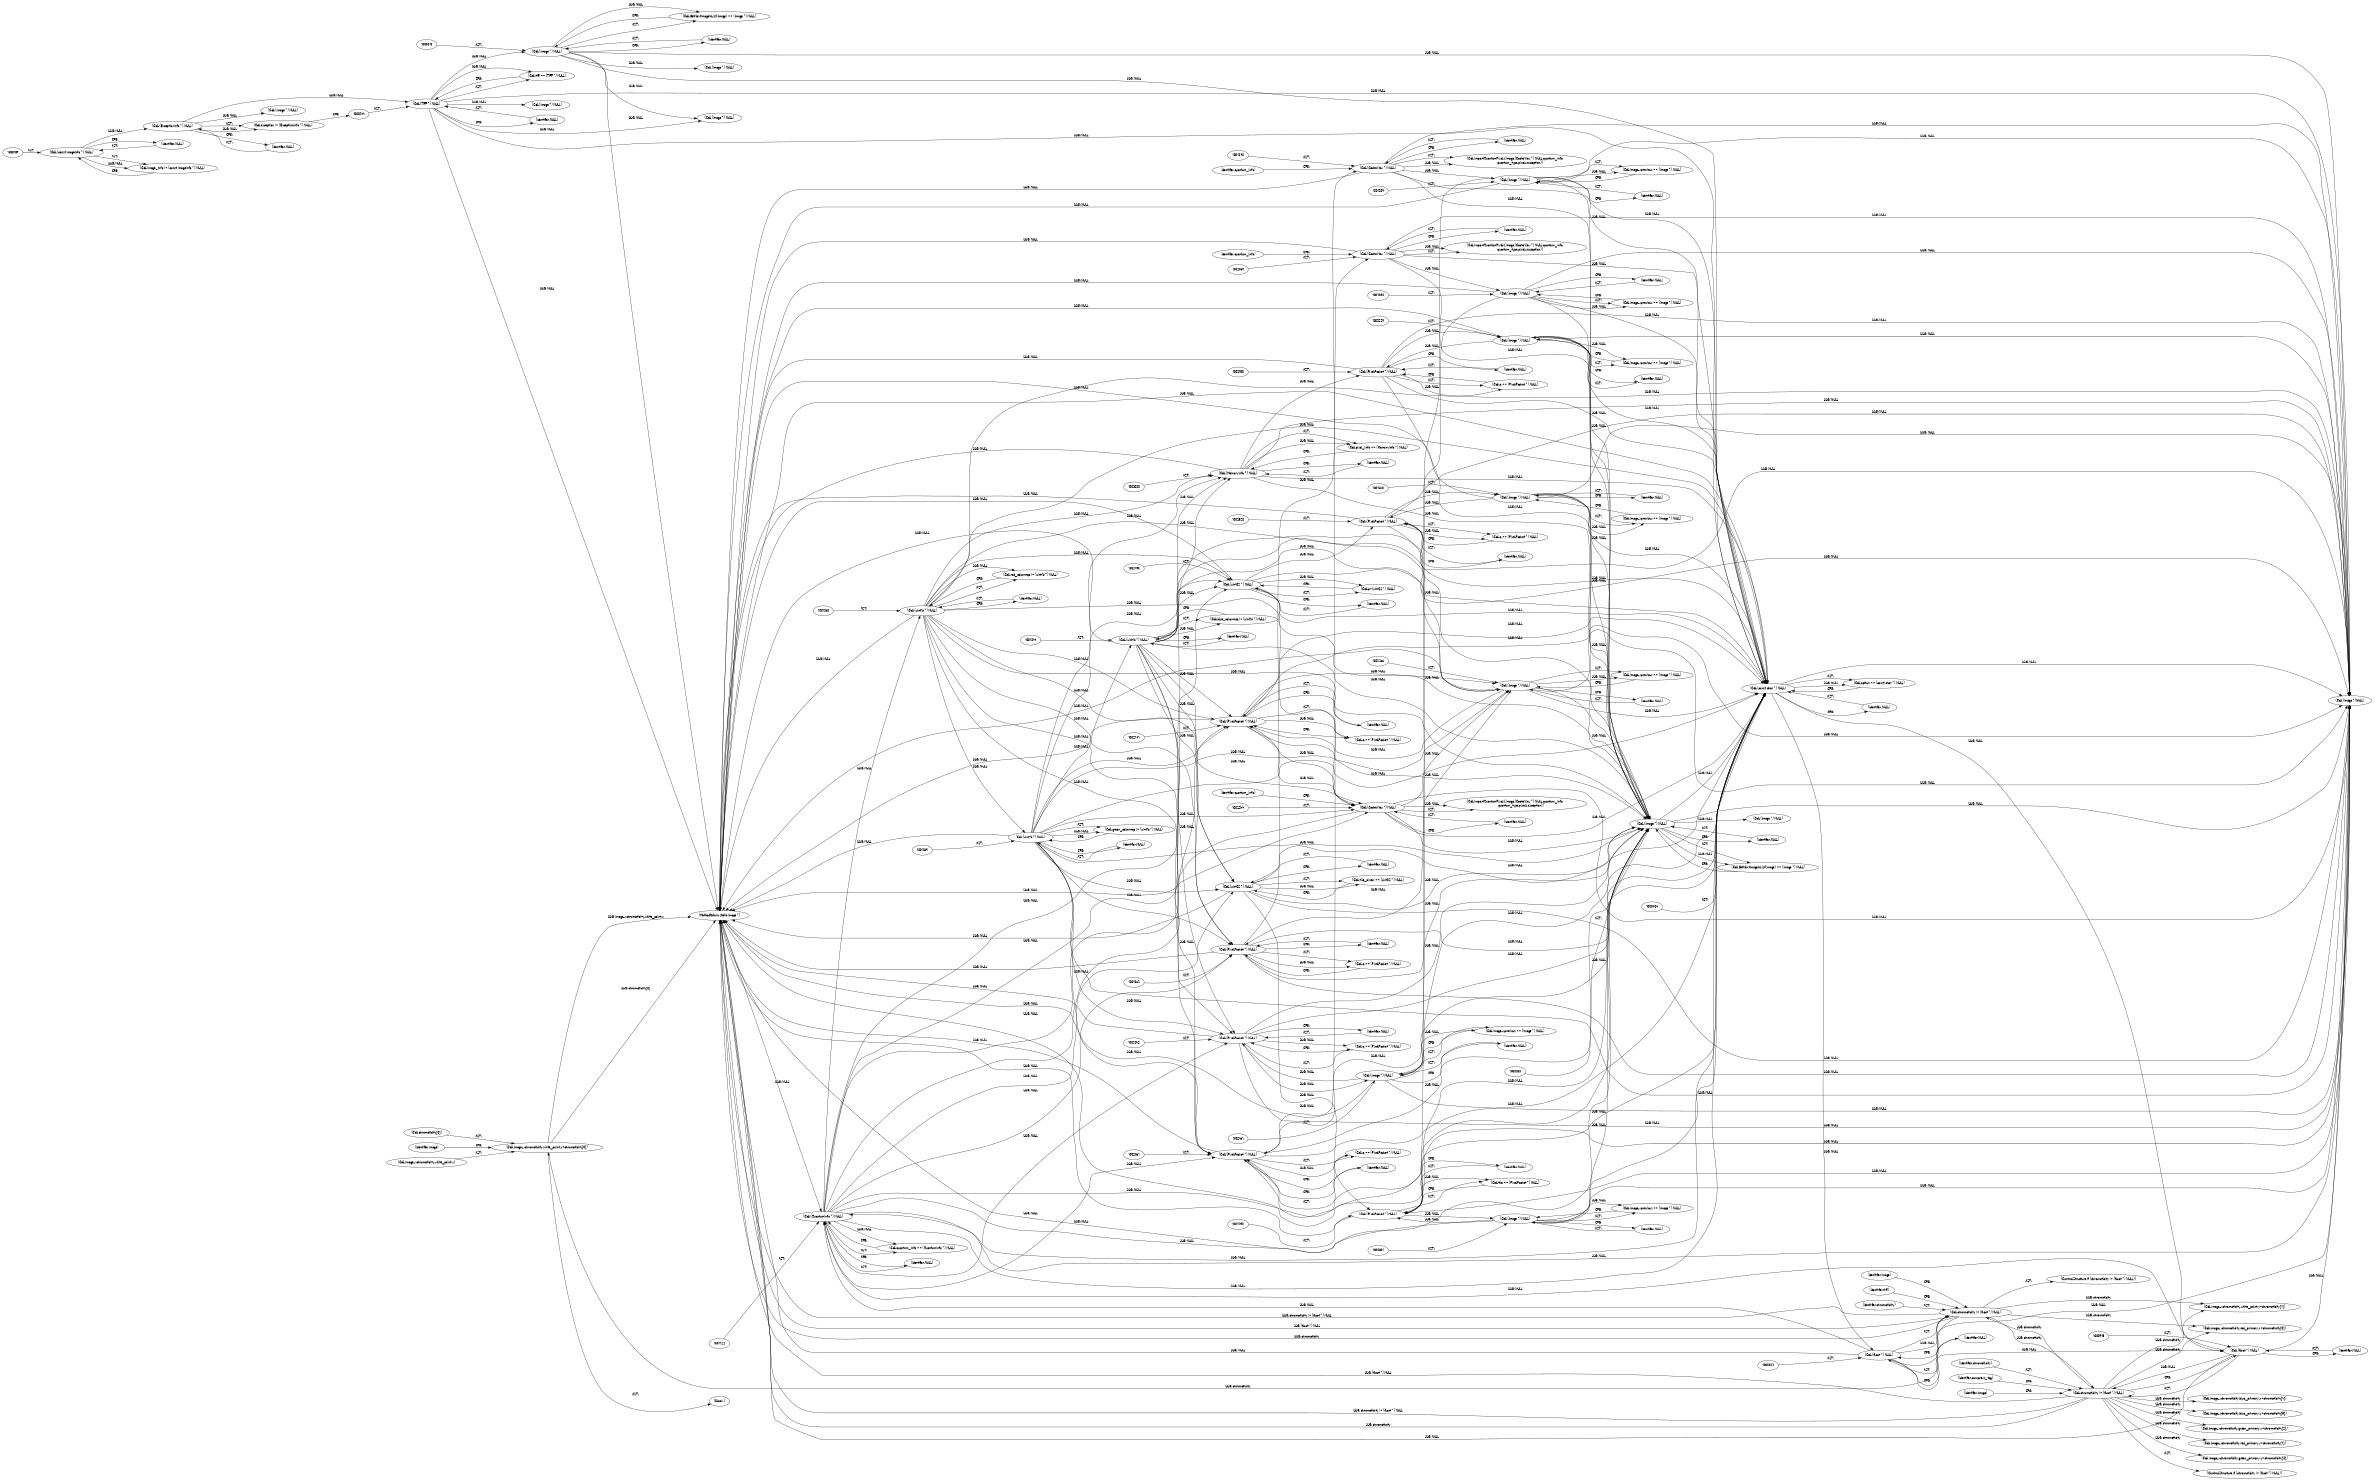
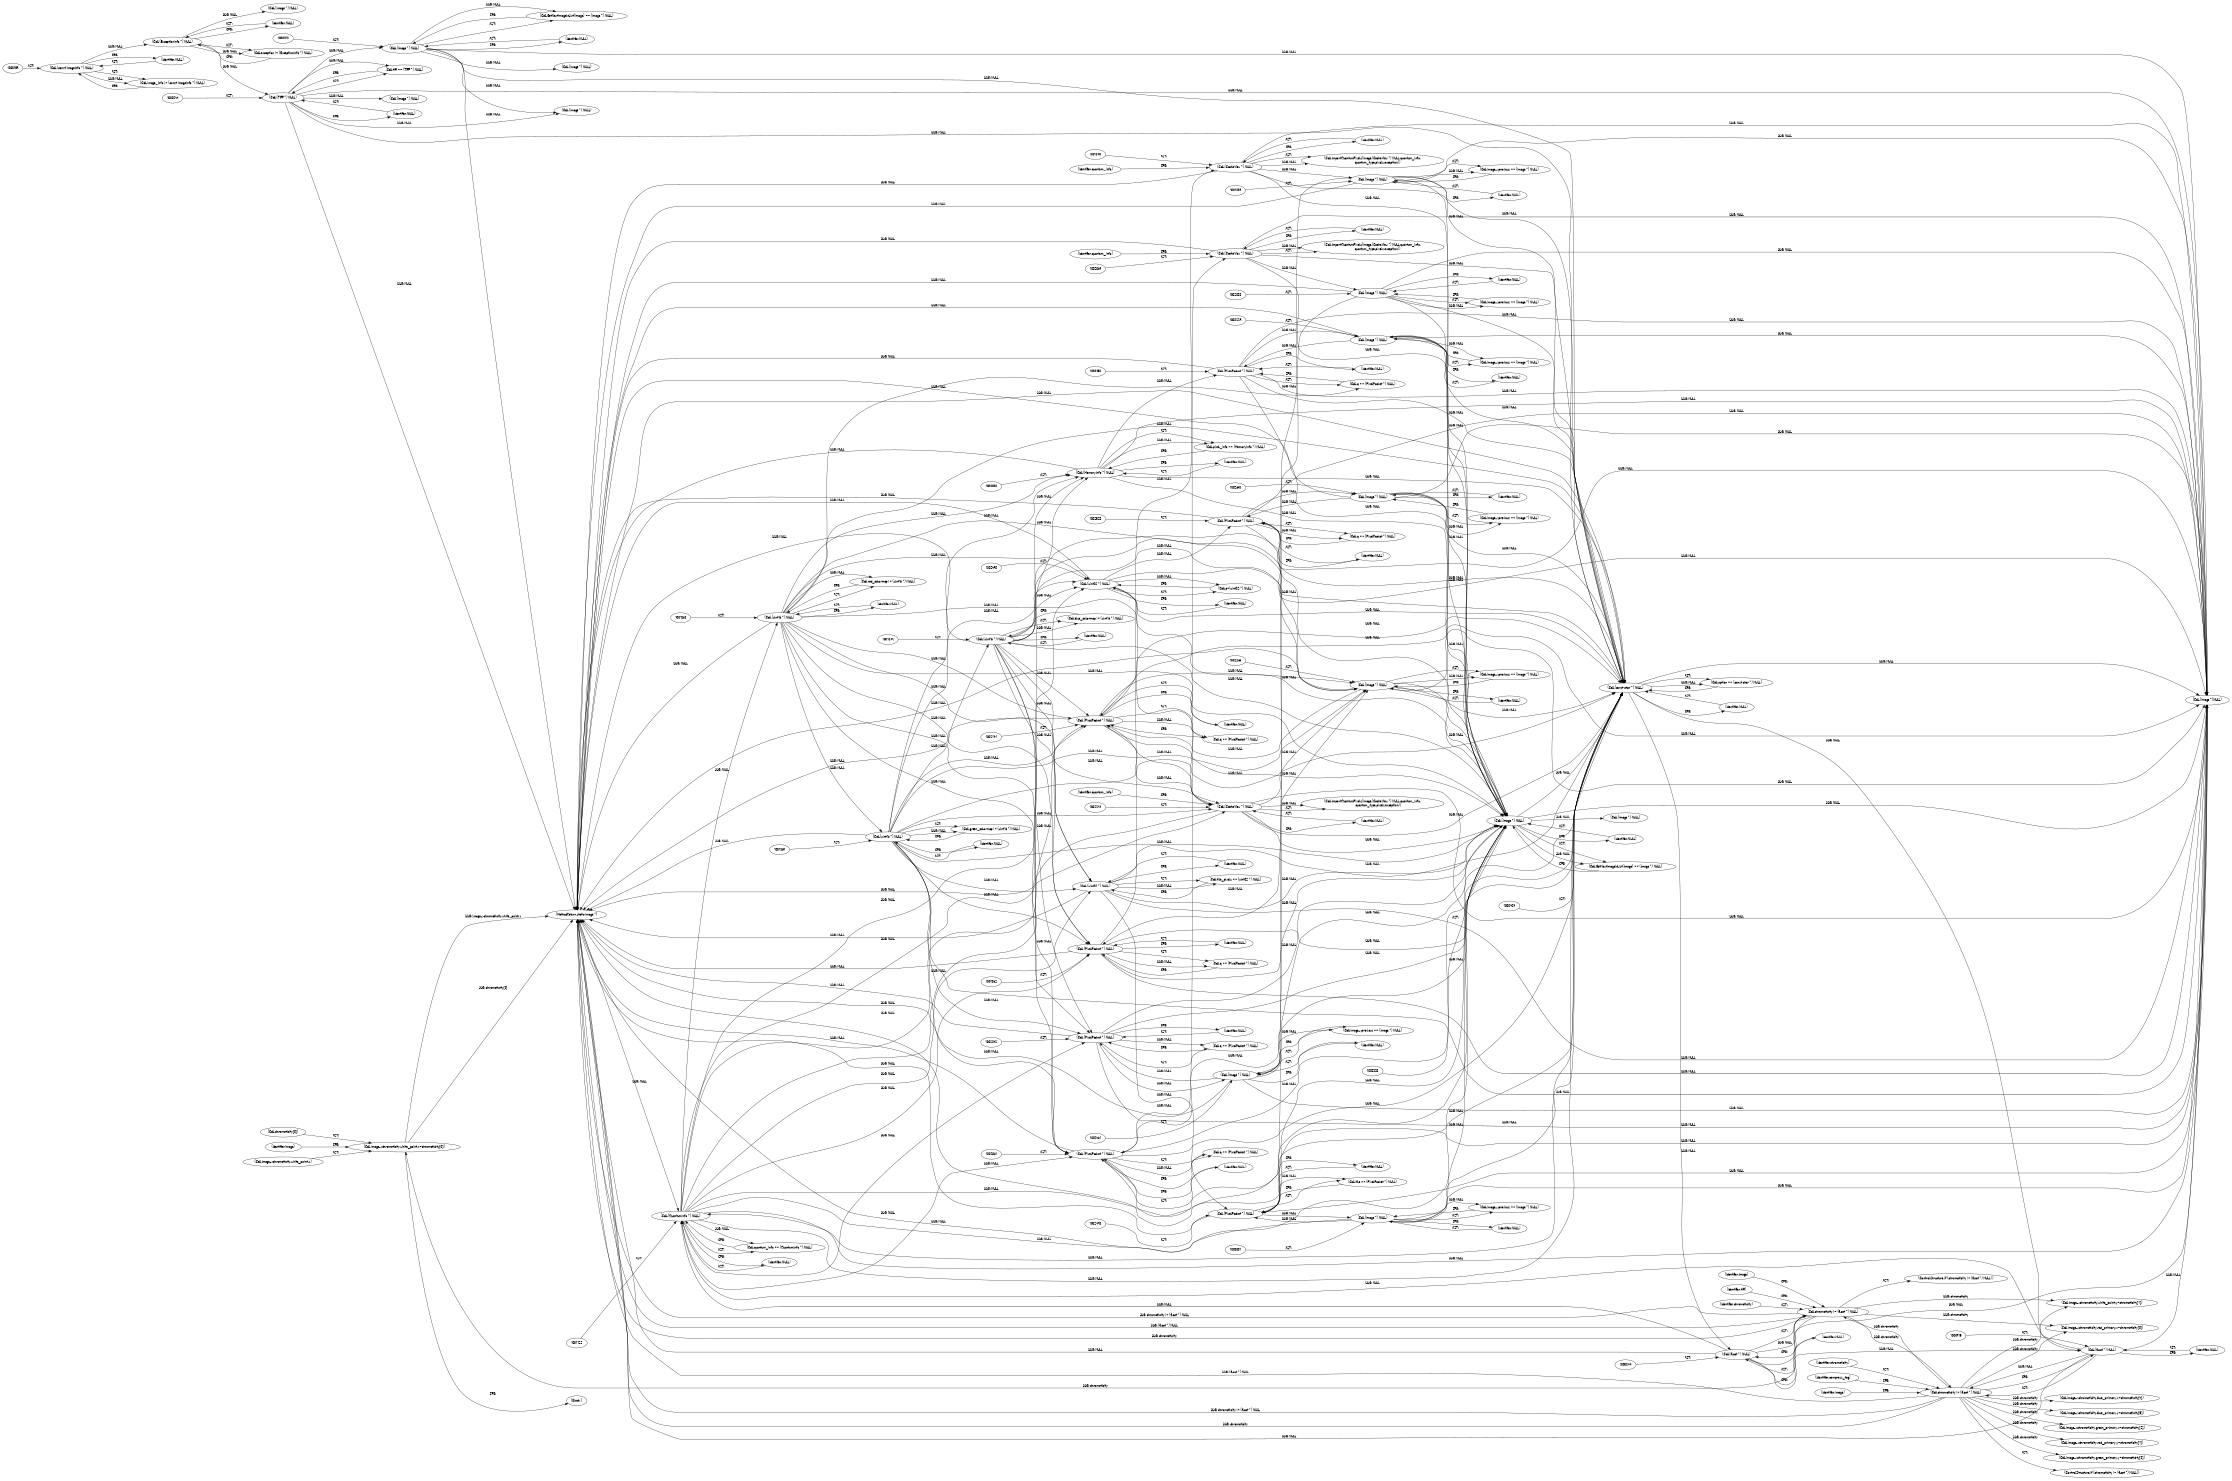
(328, 119) -> (233, 63)
(636, 1395) -> (493, 1394)
